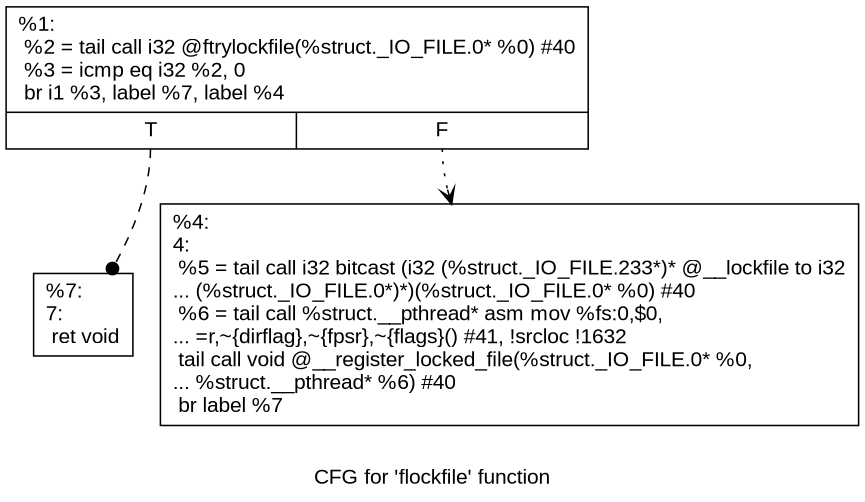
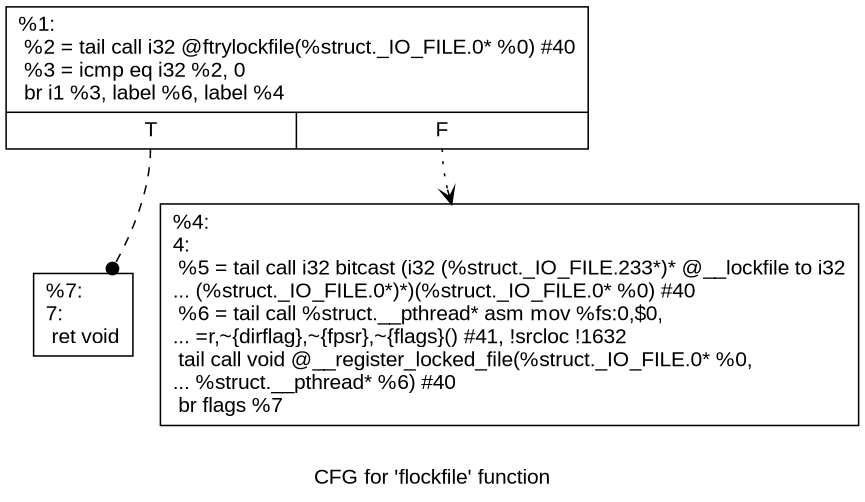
(152, 93) -> (152, 93)
(228, 406) -> (228, 406)
